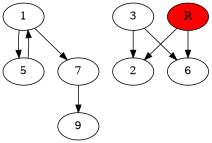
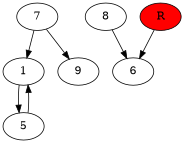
(133, 17) -> (106, 17)
(48, 41) -> (31, 40)
(133, 72) -> none
